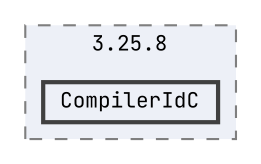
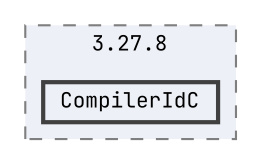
(131, 45) -> (131, 45)
